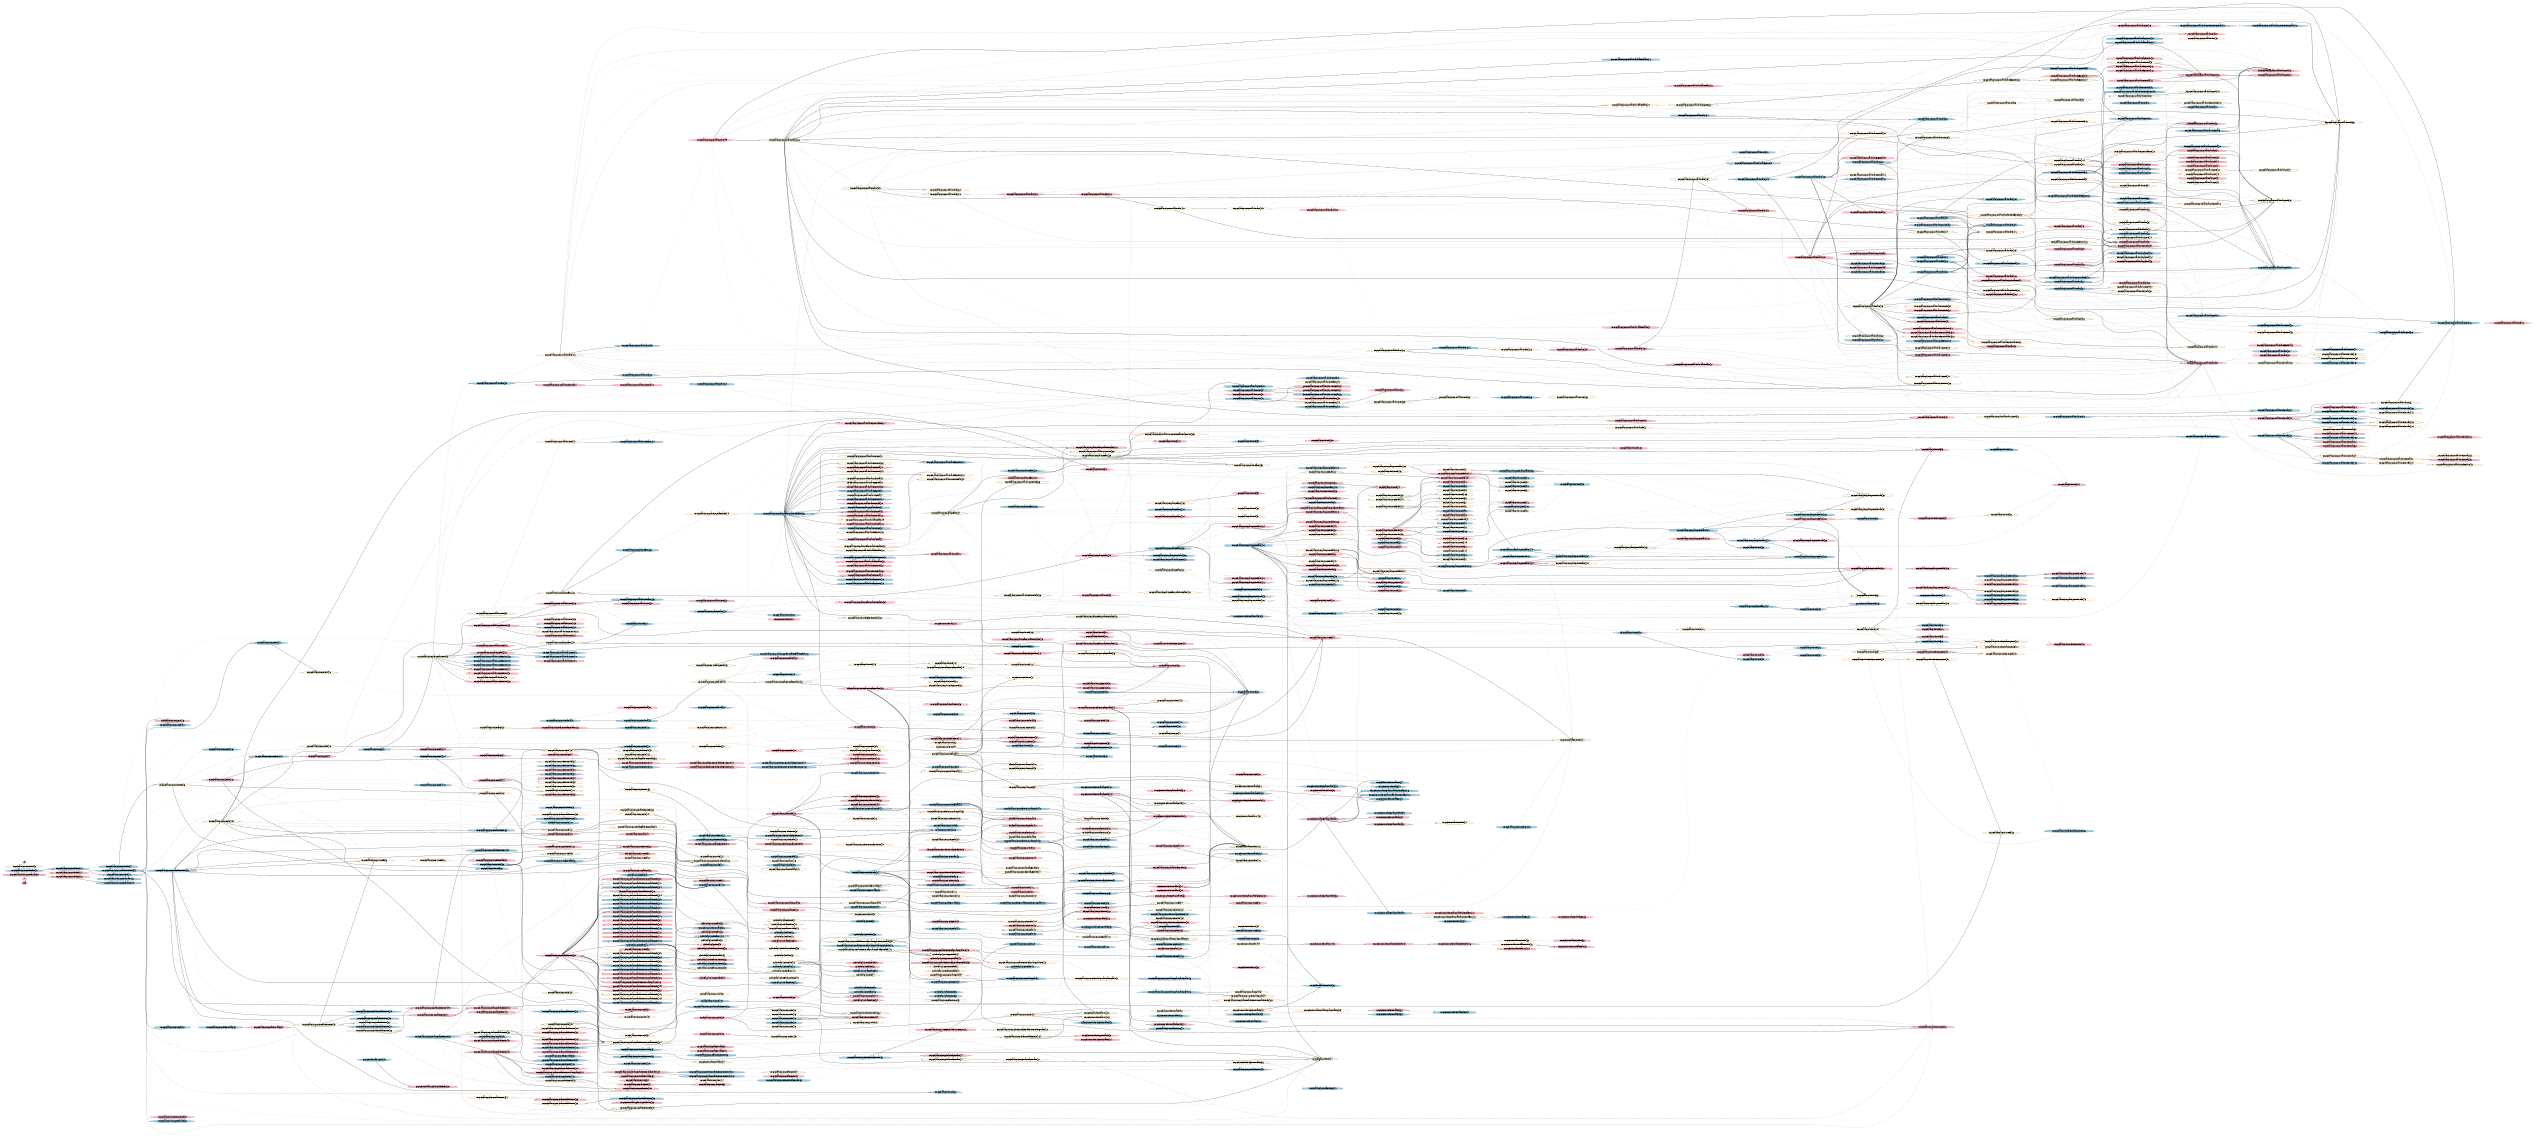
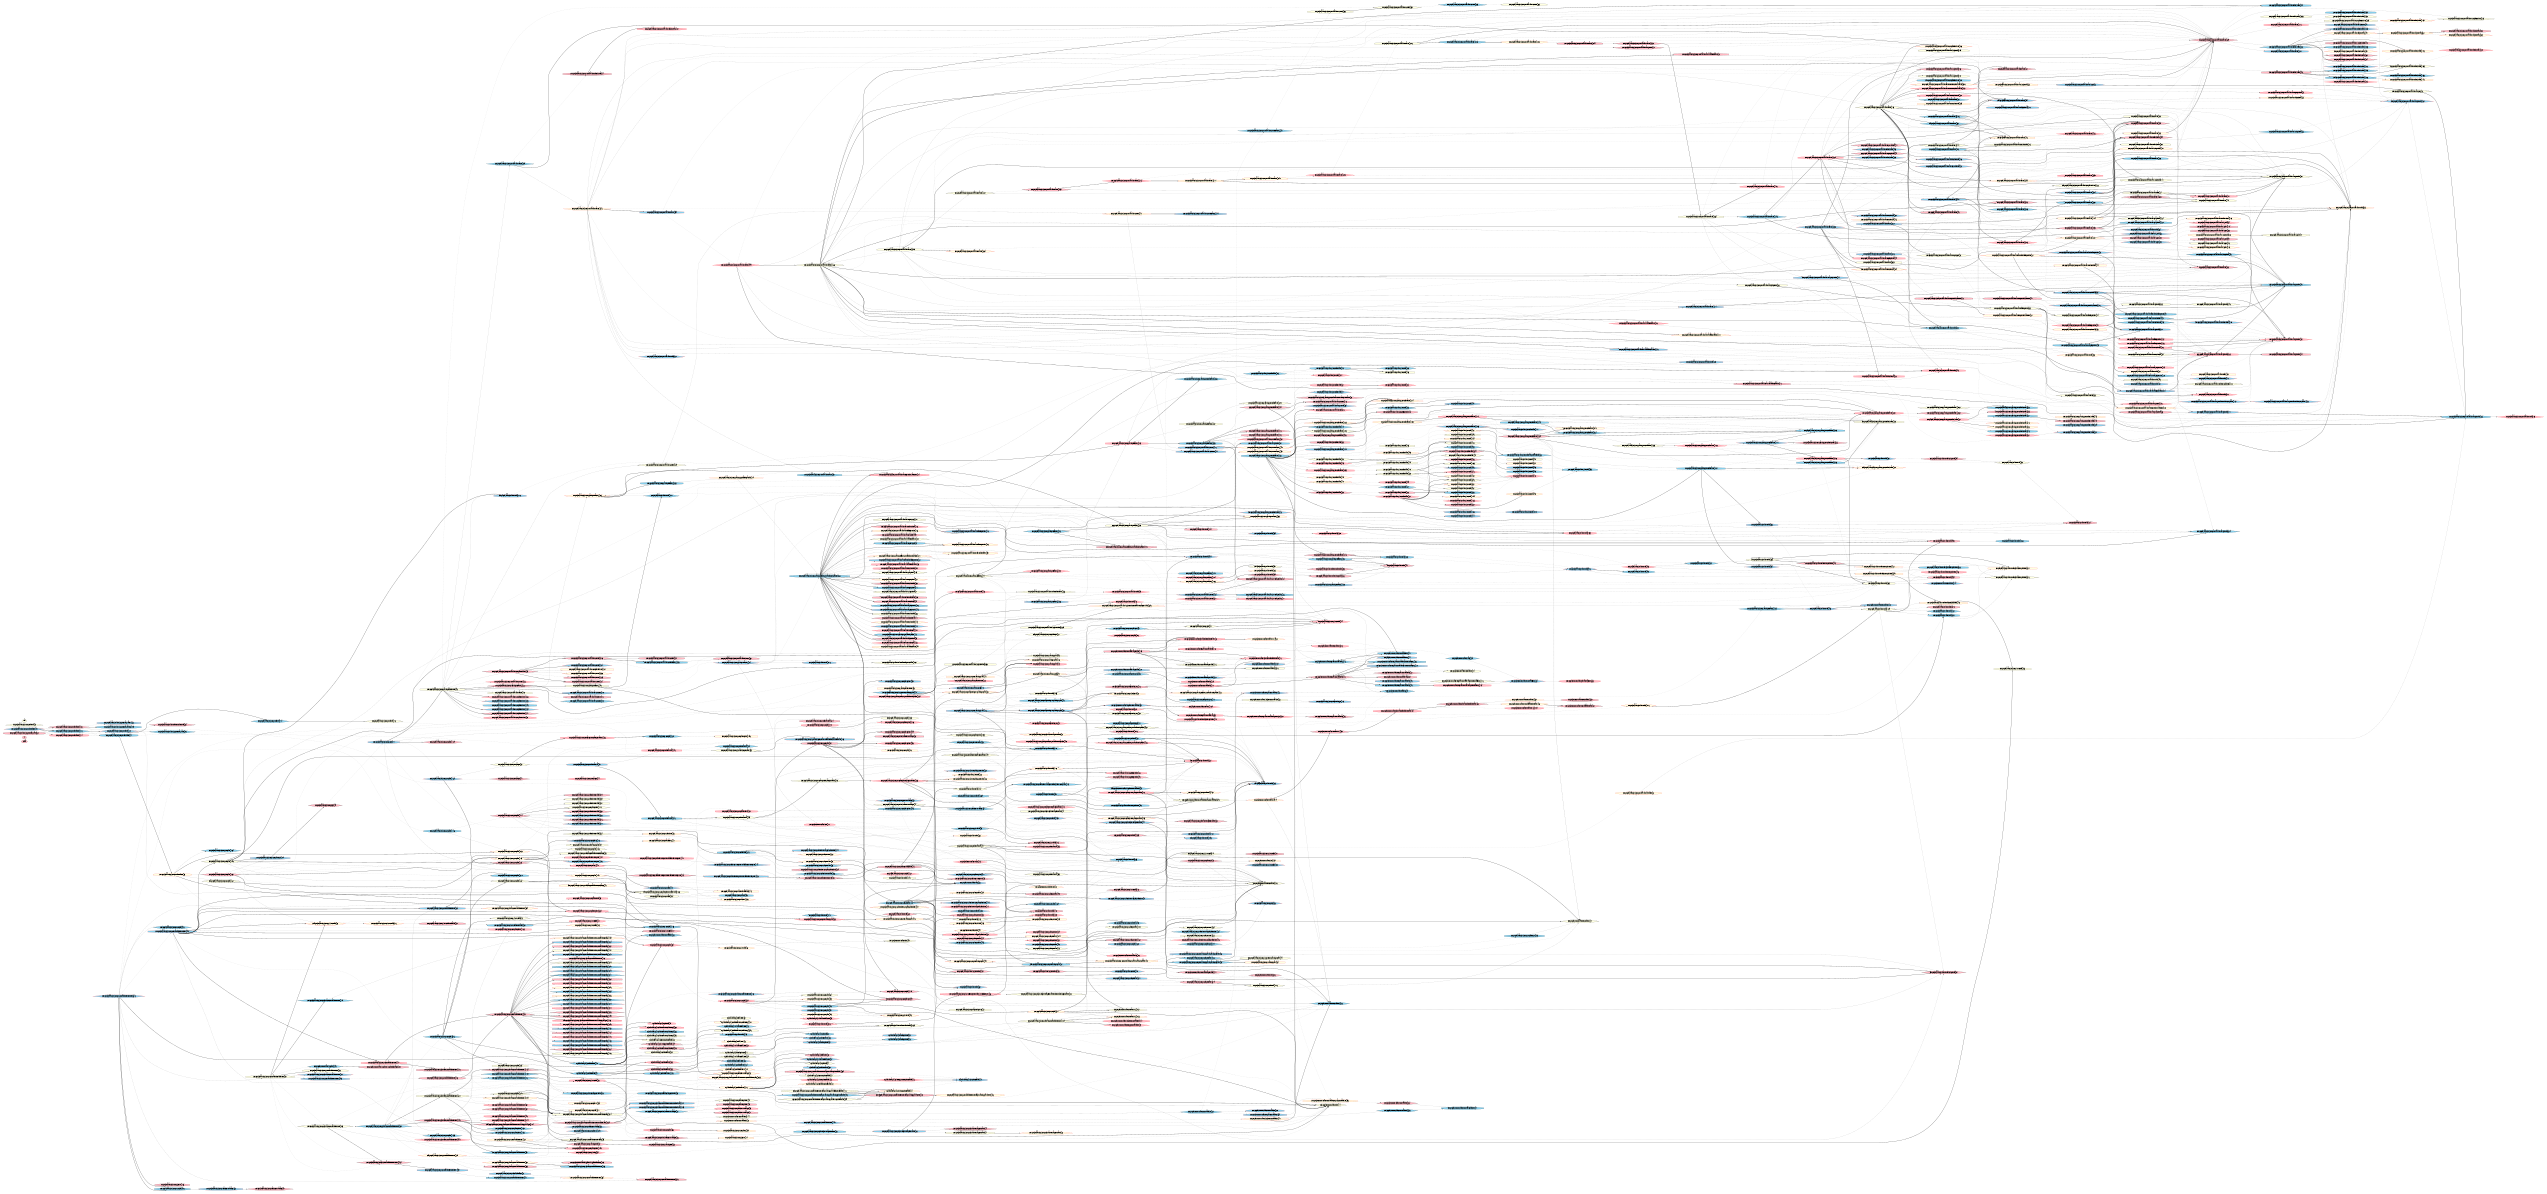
(1210, 835) -> (1236, 869)
